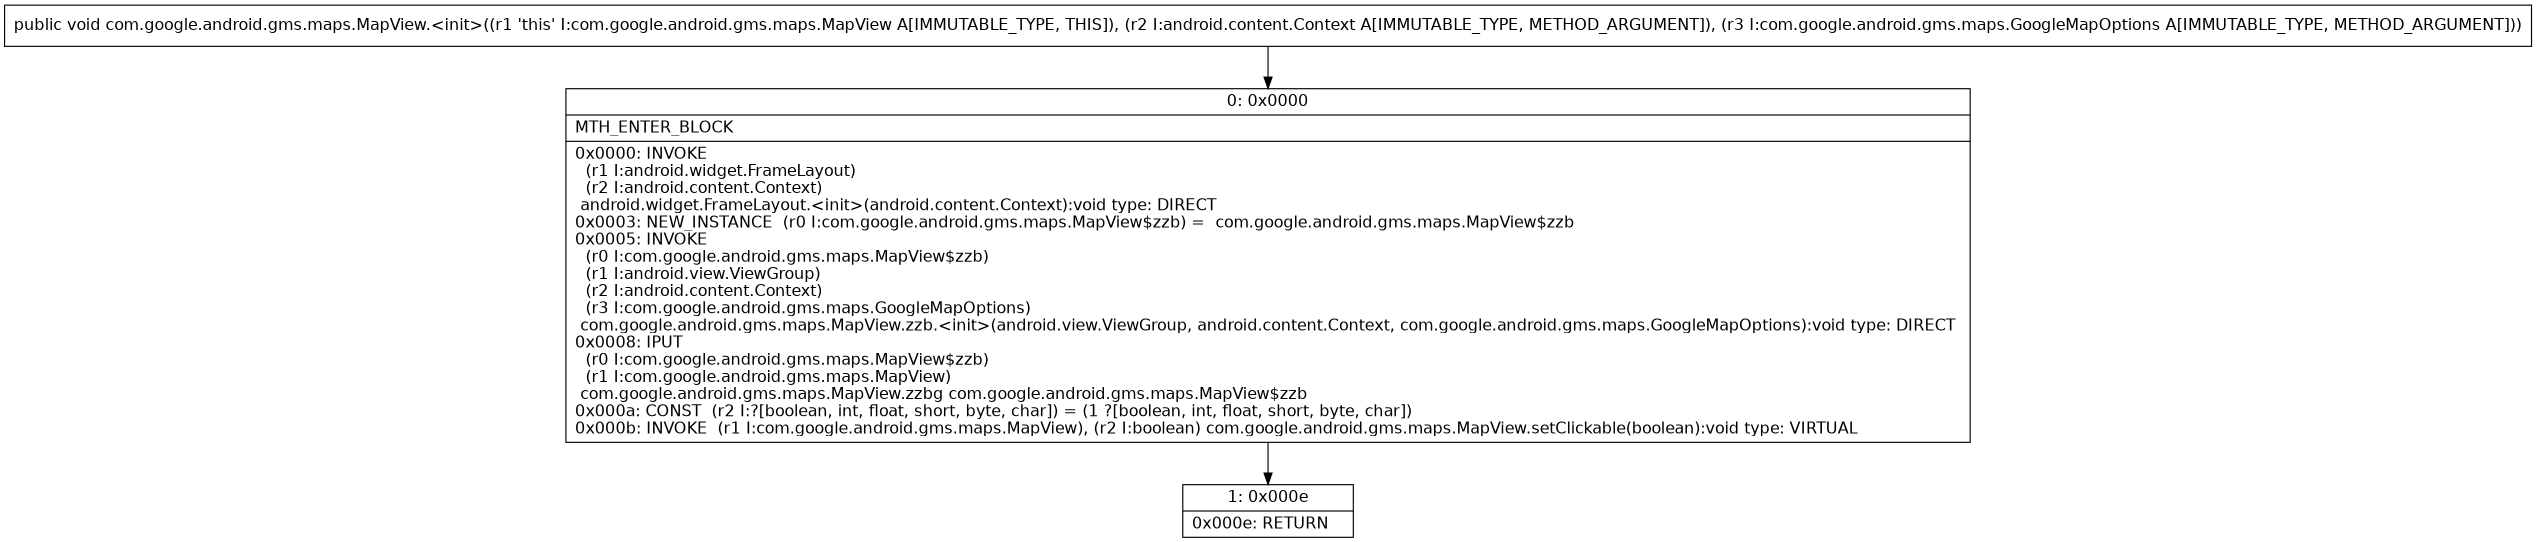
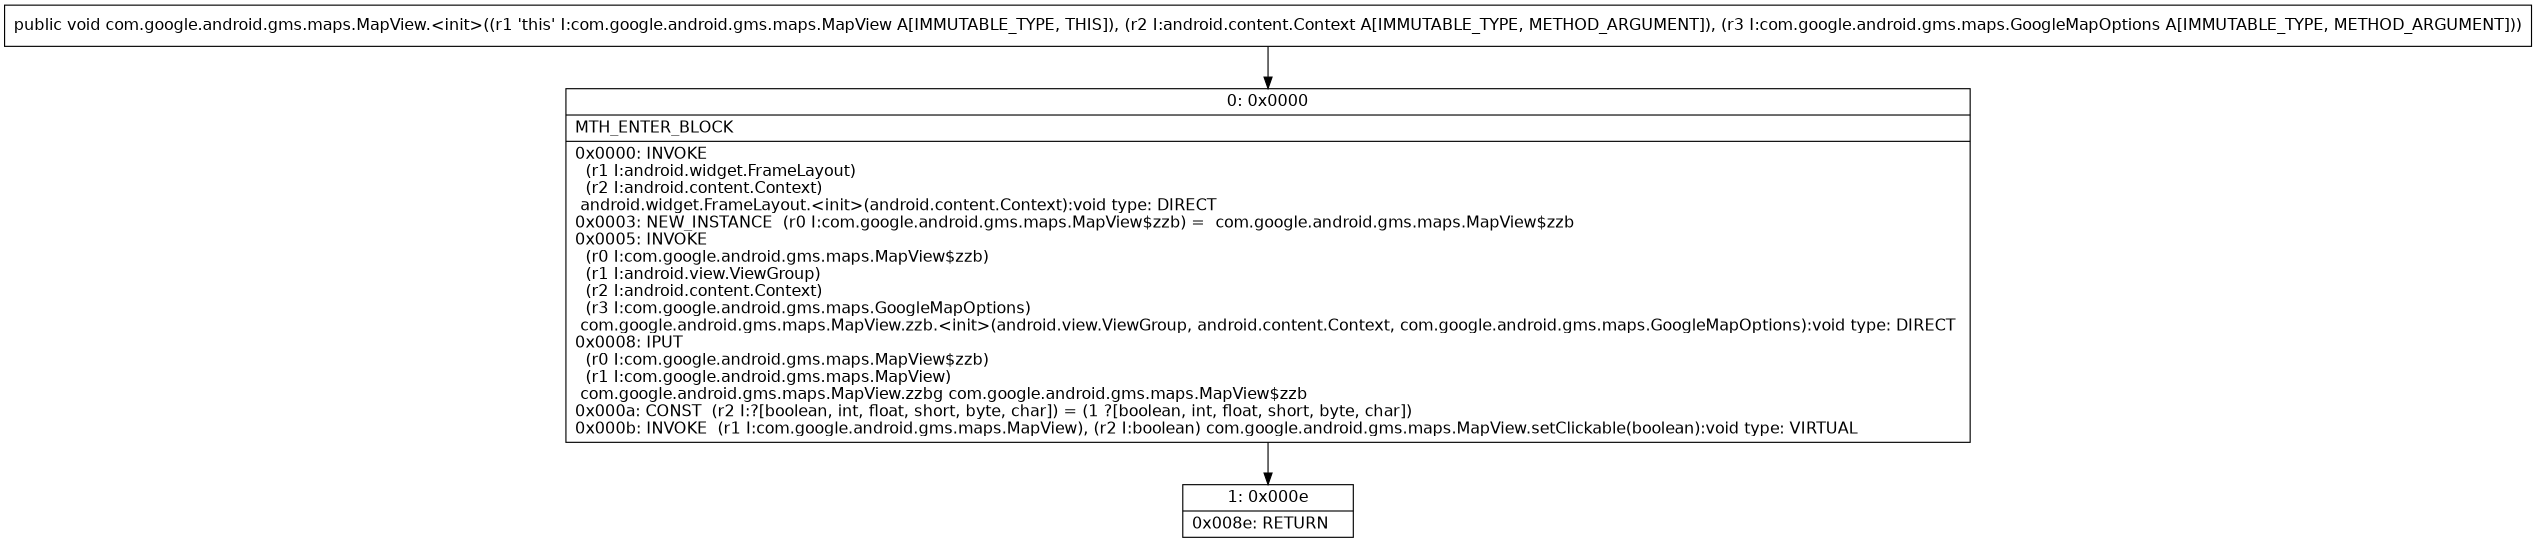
(1268, 524) -> (1268, 524)
